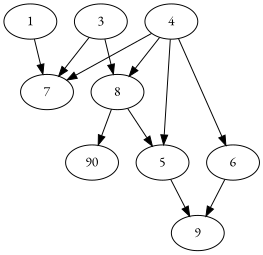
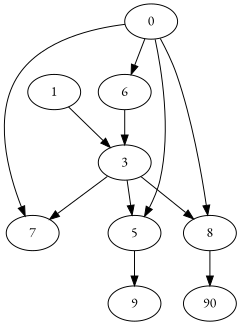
(171, 22) -> (151, 22)
(37, 52) -> (86, 124)
(137, 123) -> (129, 193)
(218, 193) -> (125, 122)
